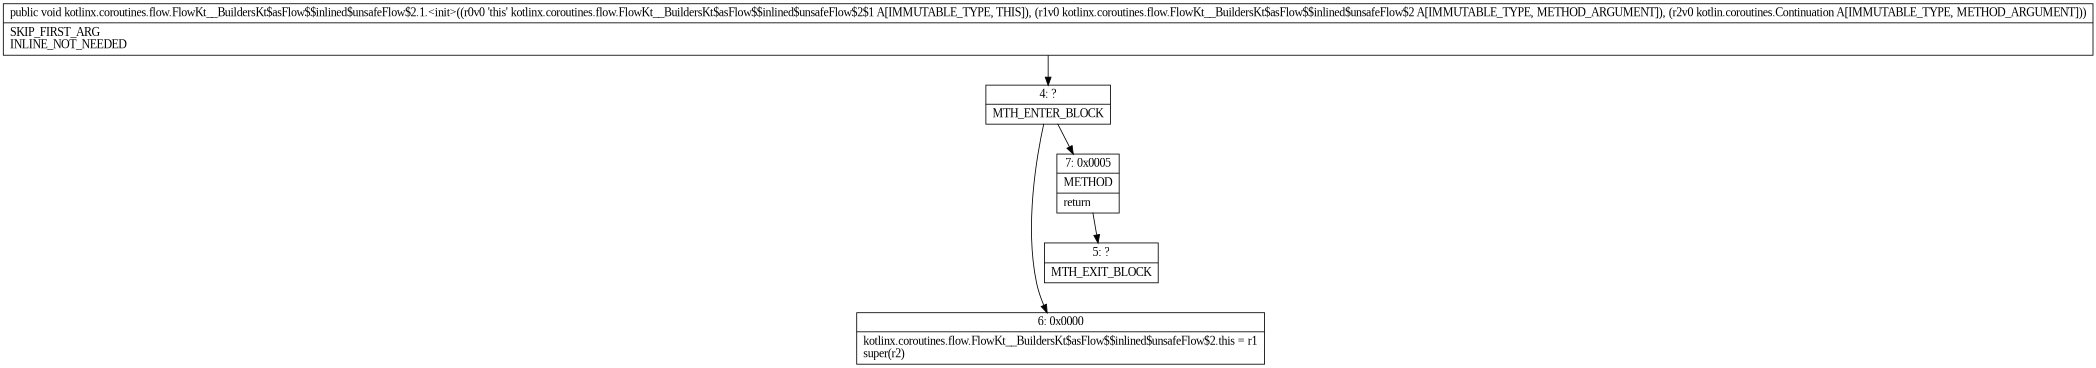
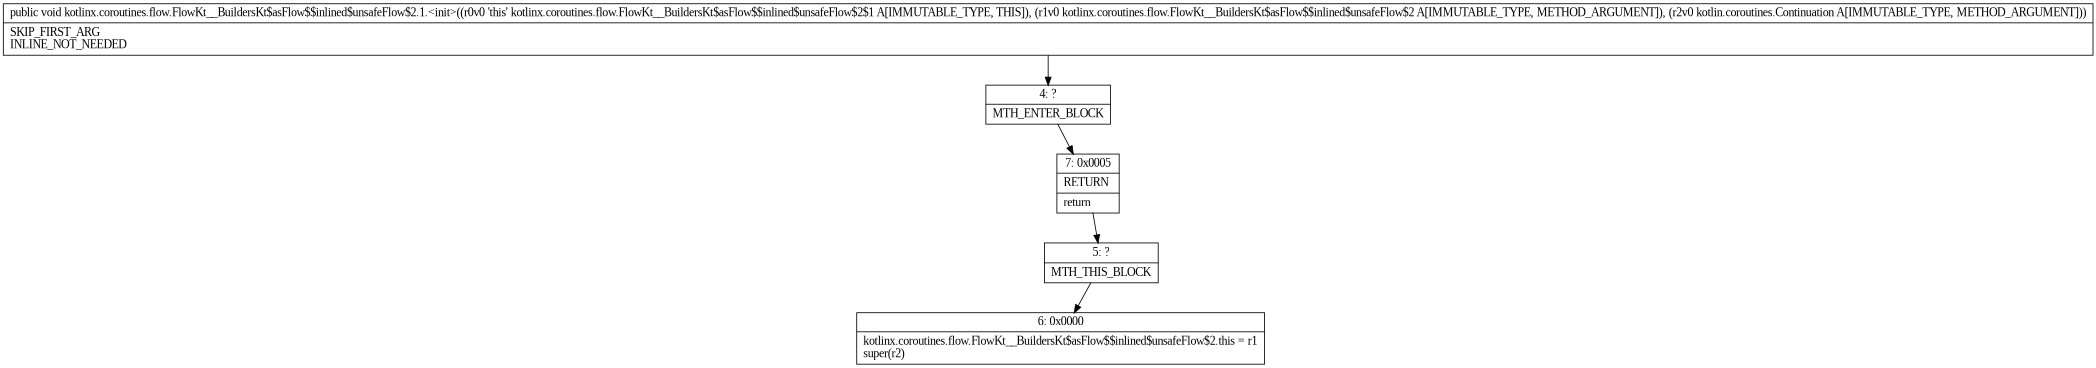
(1088, 183) -> (1086, 183)
(1032, 215) -> (1085, 294)
(1101, 272) -> (1101, 272)
